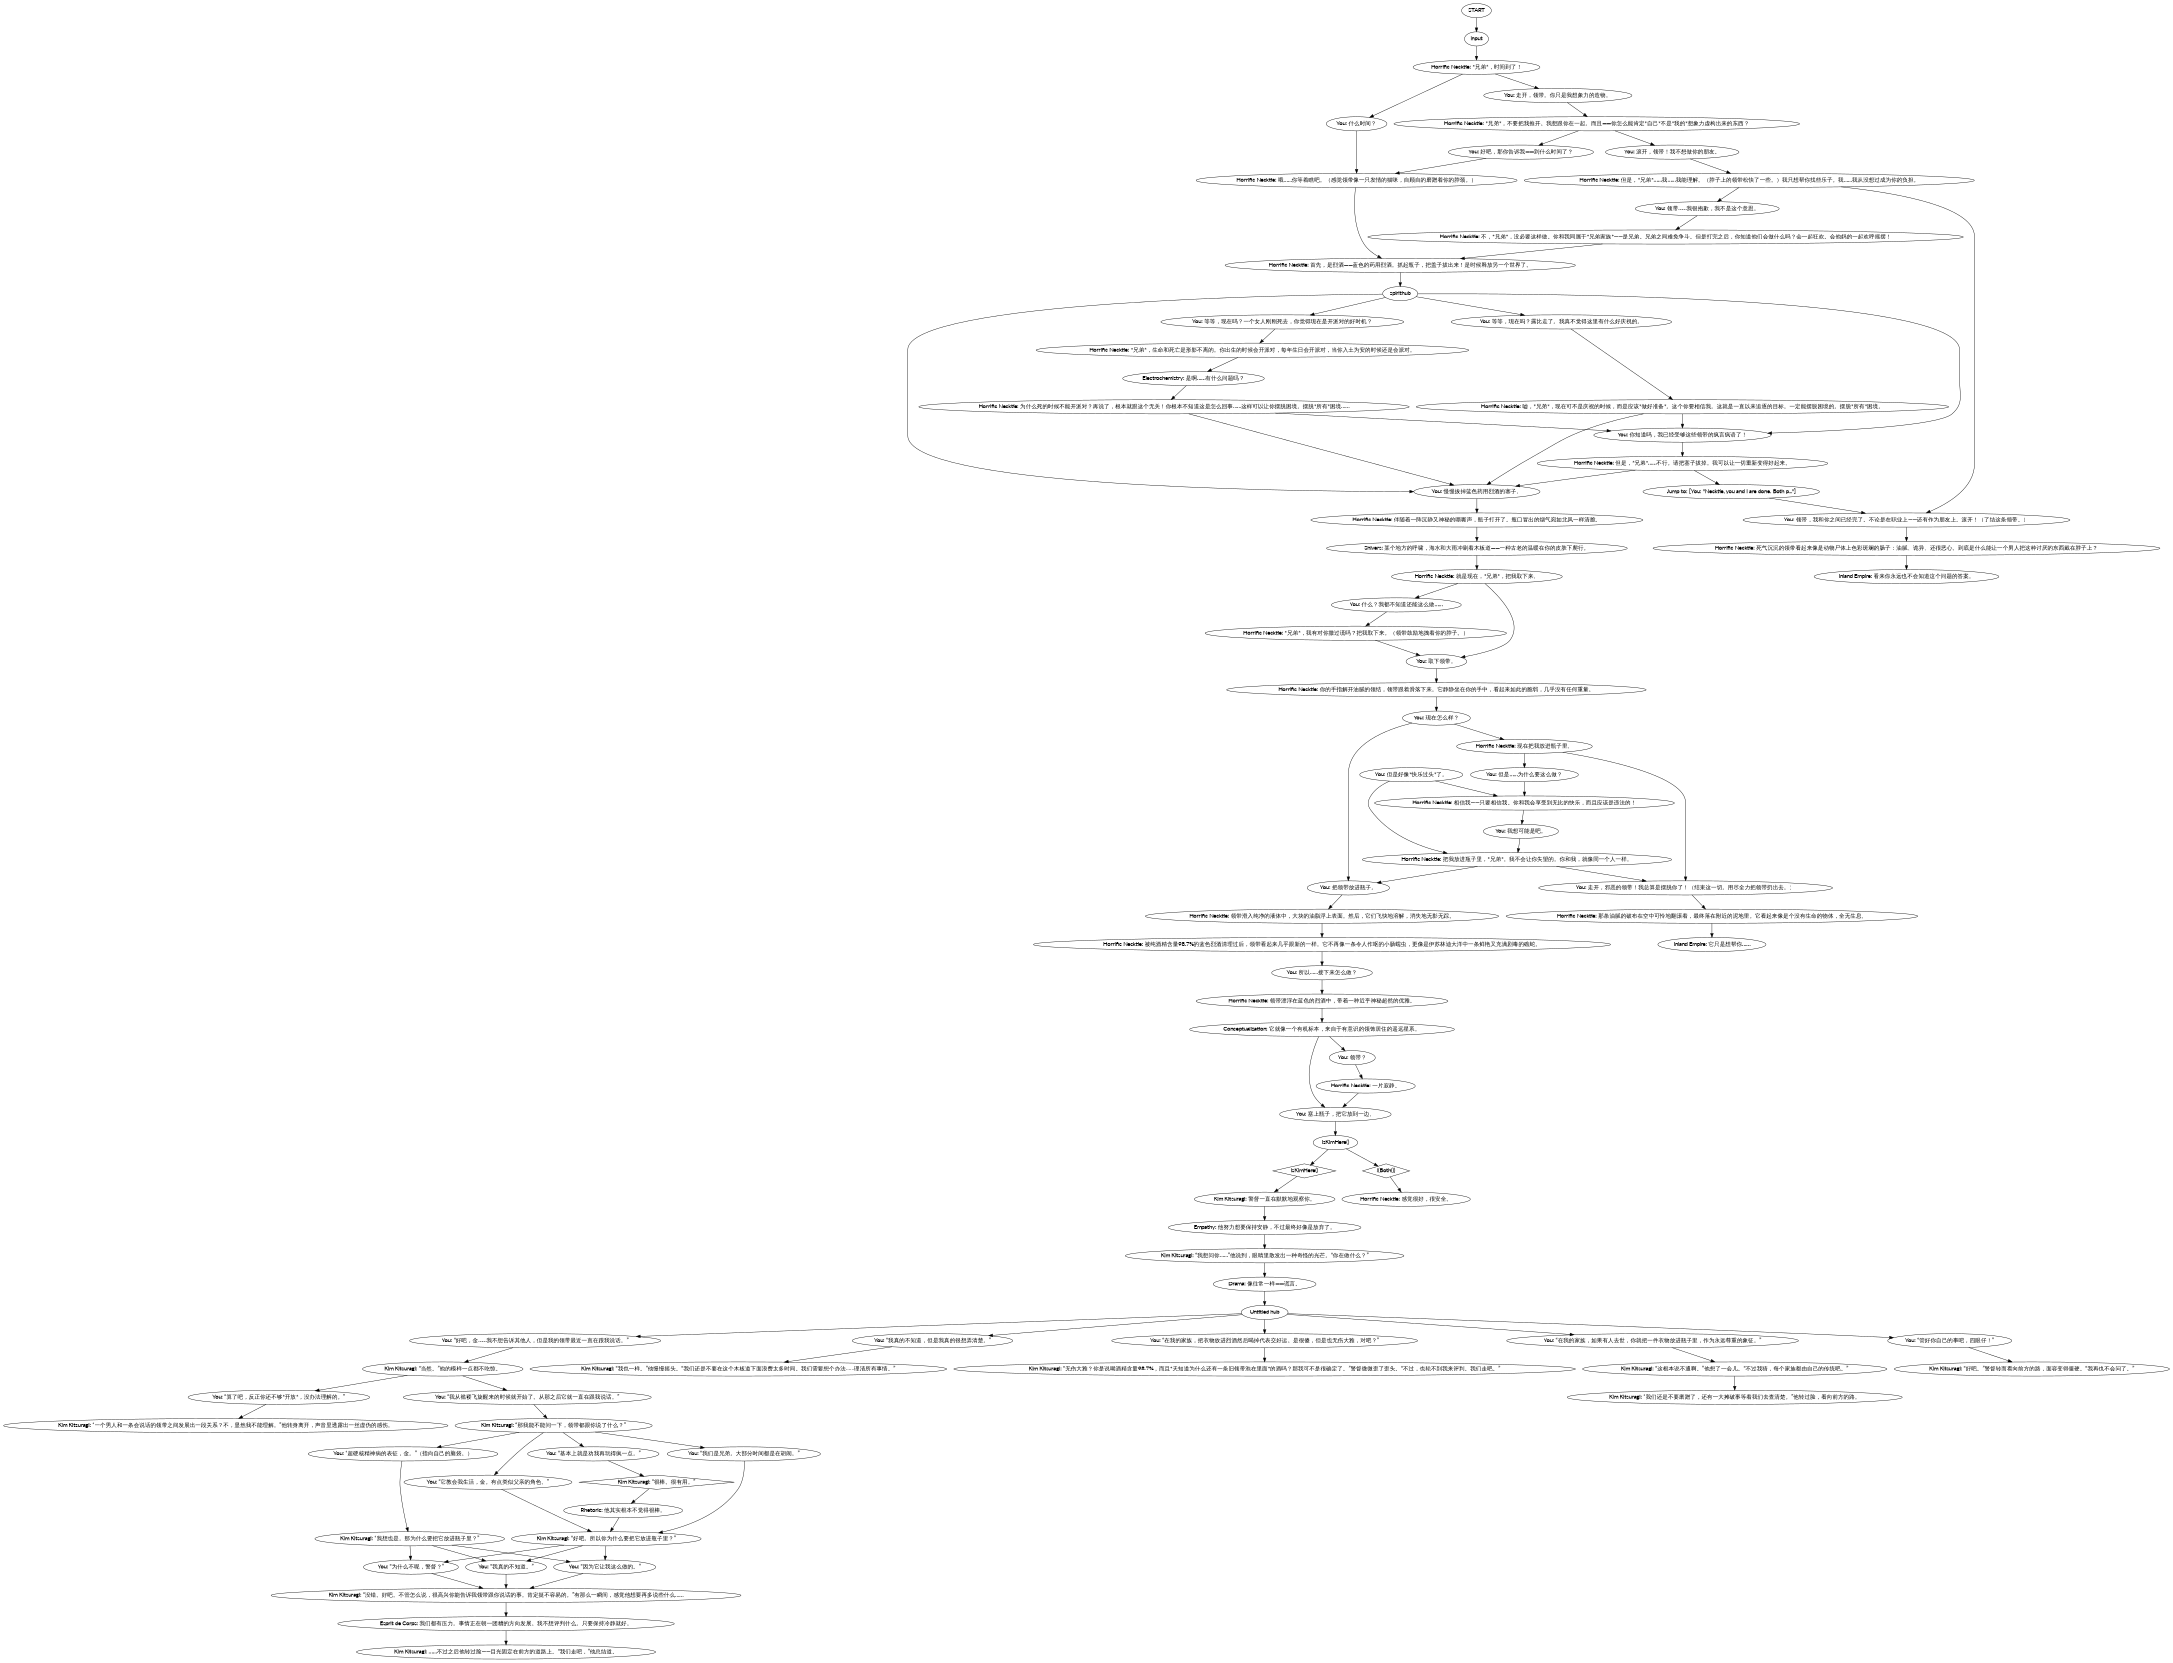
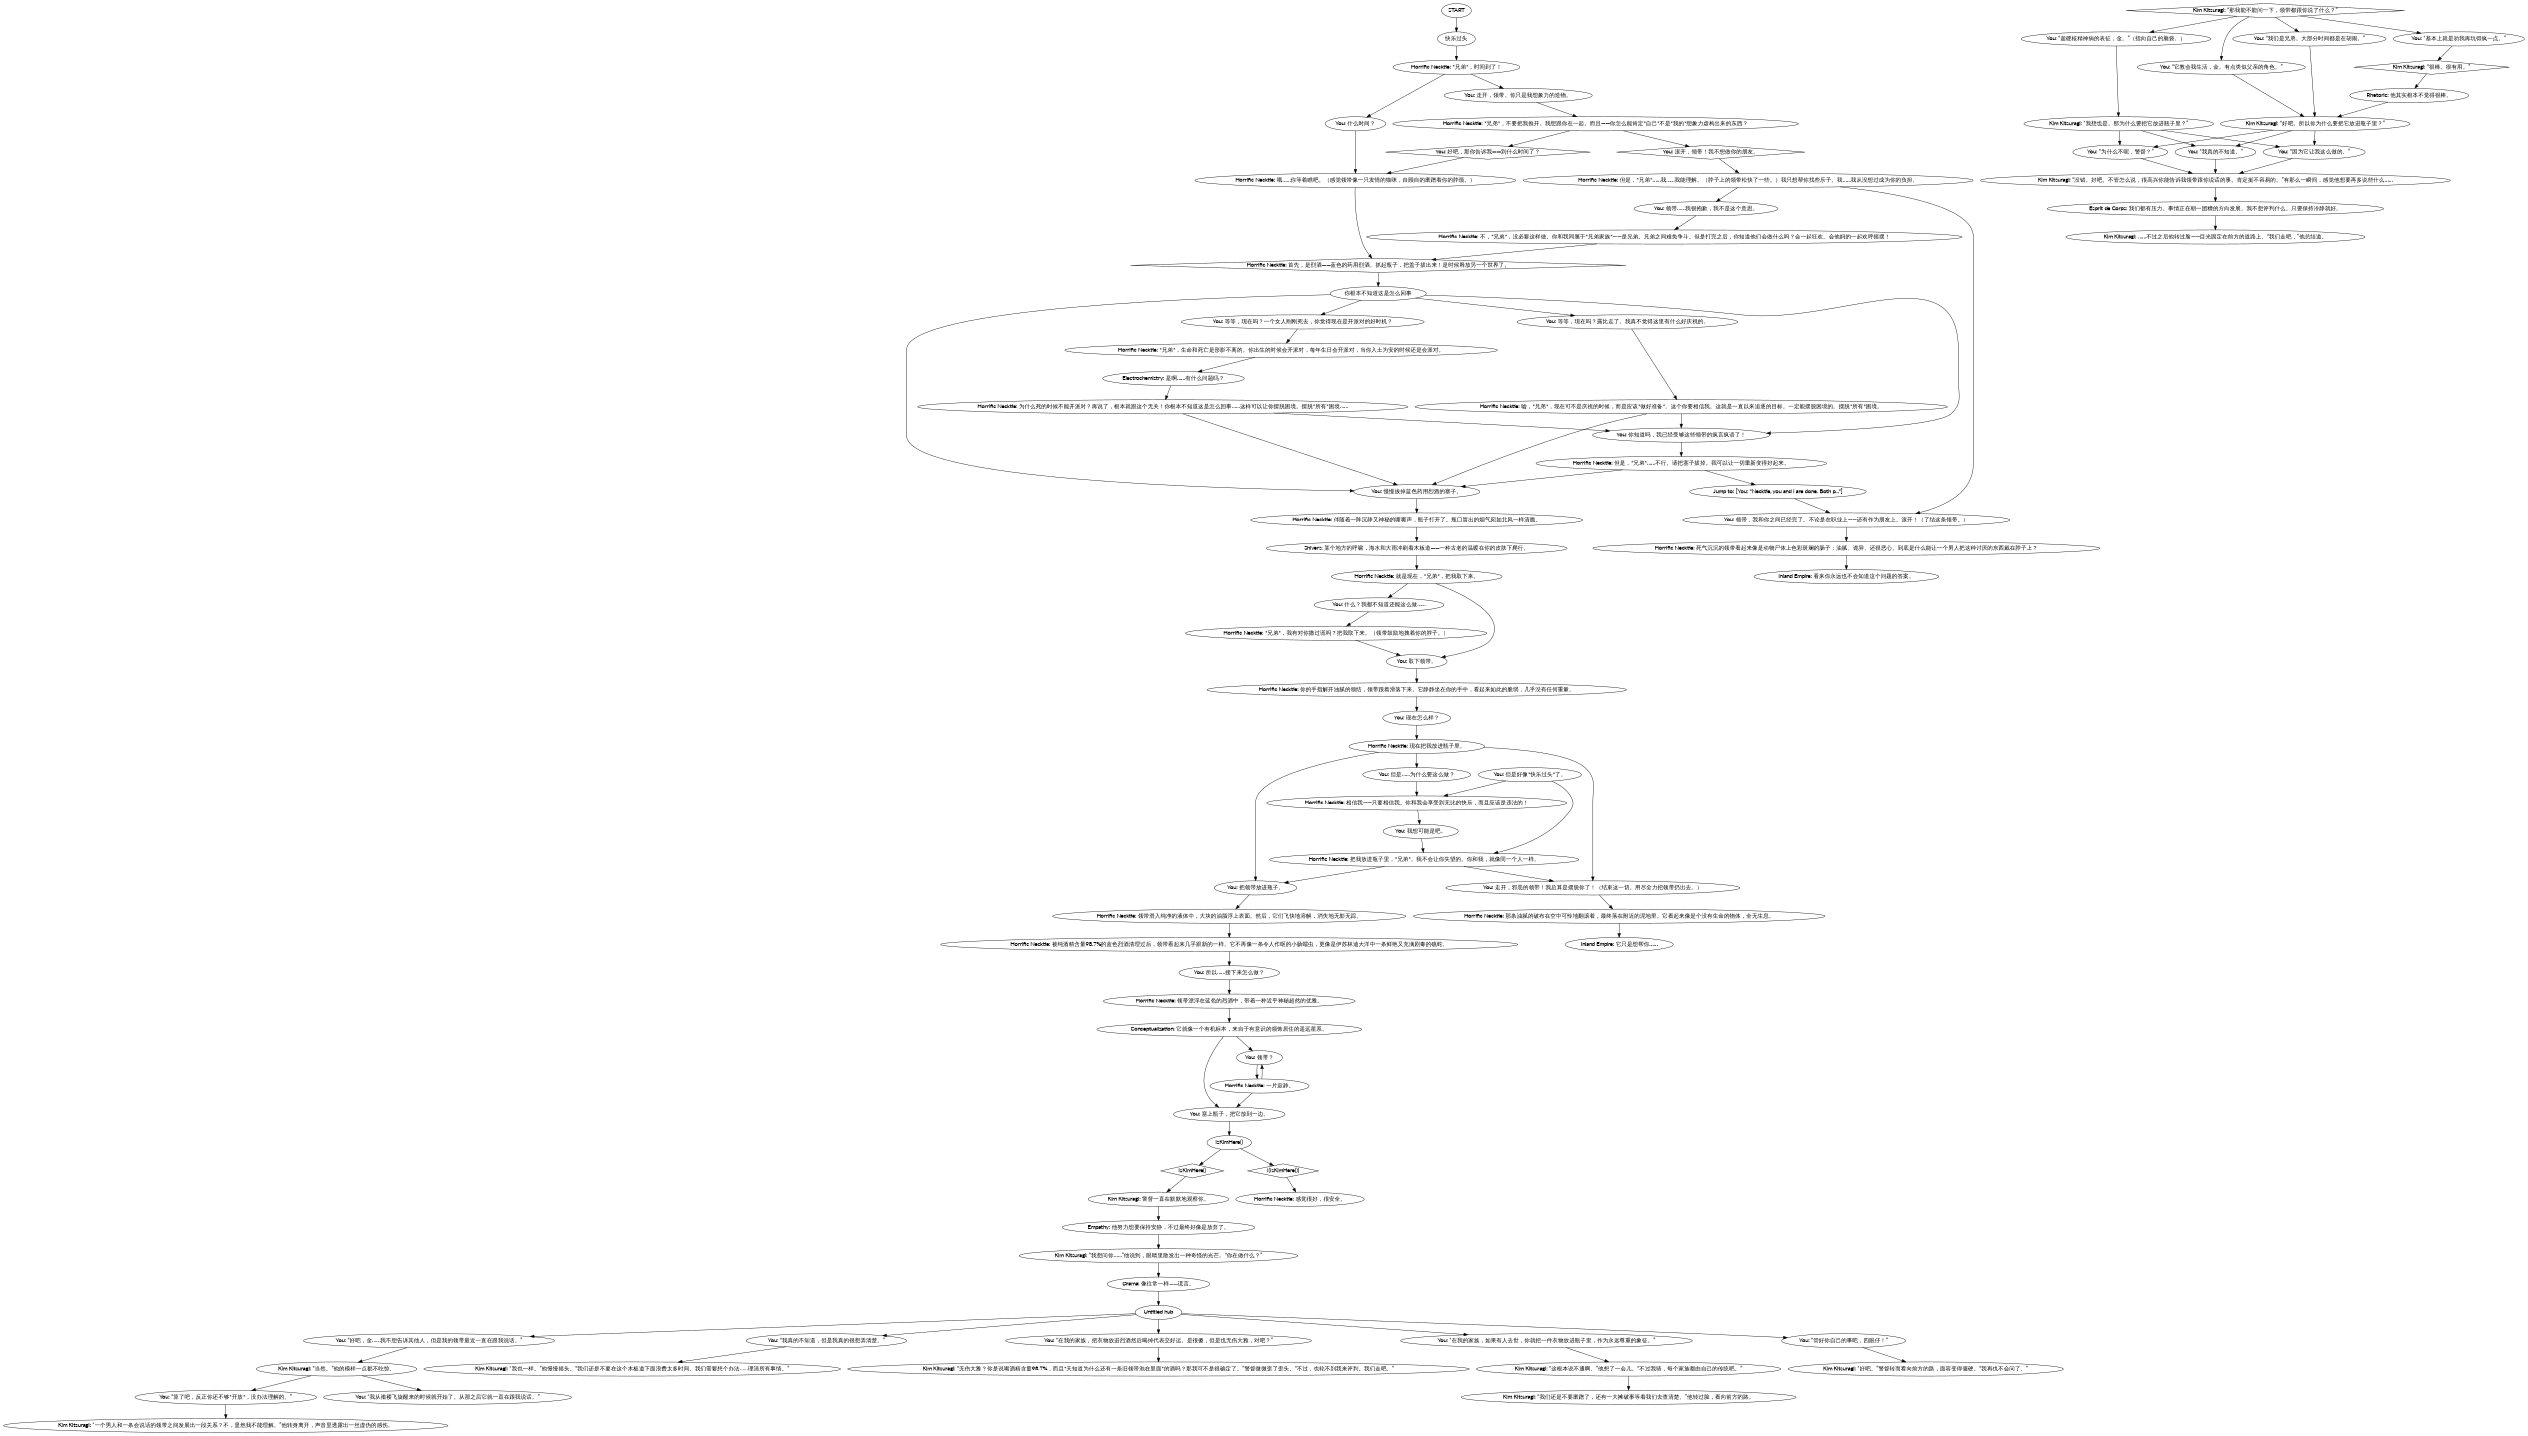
(1476, 39) -> (1456, 39)
(1521, 152) -> (1488, 152)
(1672, 152) -> (1711, 152)
(1400, 265) -> (1378, 265)
(1400, 294) -> (1378, 294)
(1348, 782) -> (1276, 780)
none -> (1262, 1074)
(1386, 1171) -> (1283, 1171)
(539, 1410) -> none
(554, 1426) -> (2265, 11)
